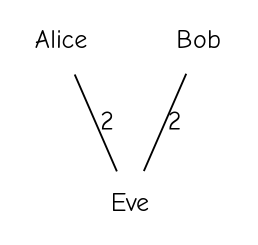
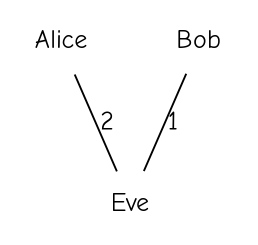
(175, 123) -> (173, 123)
